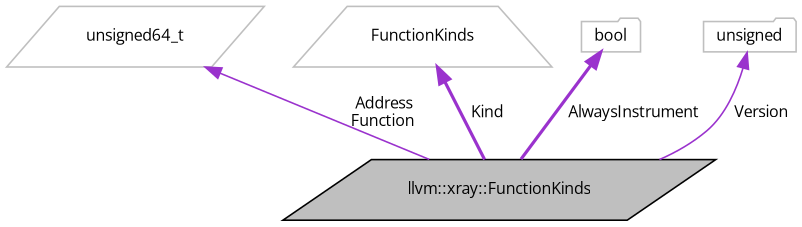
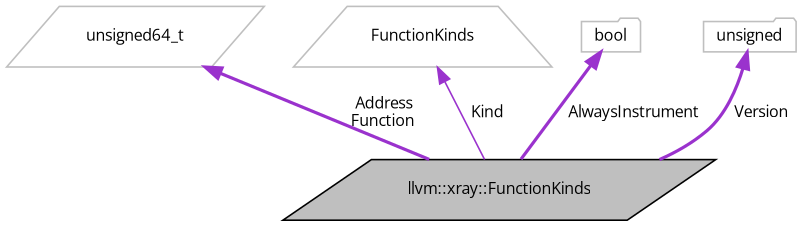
(325, 116) -> (325, 116)
(465, 121) -> (465, 121)
(713, 125) -> (713, 125)
